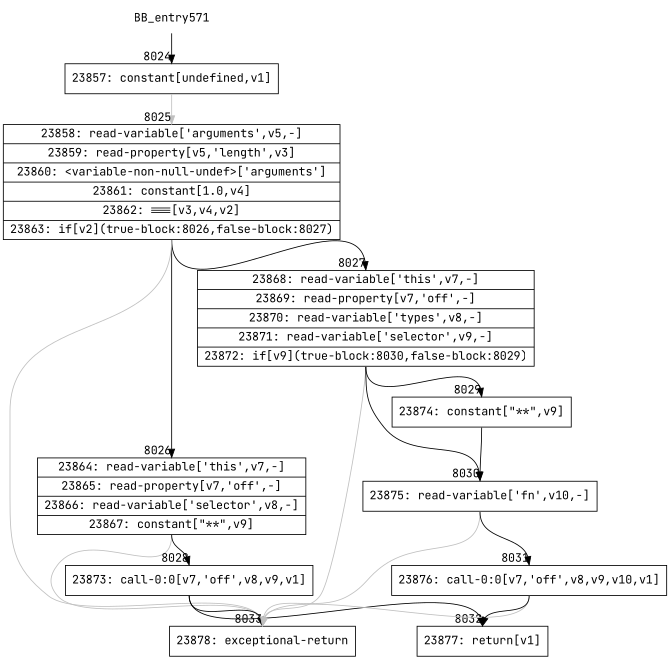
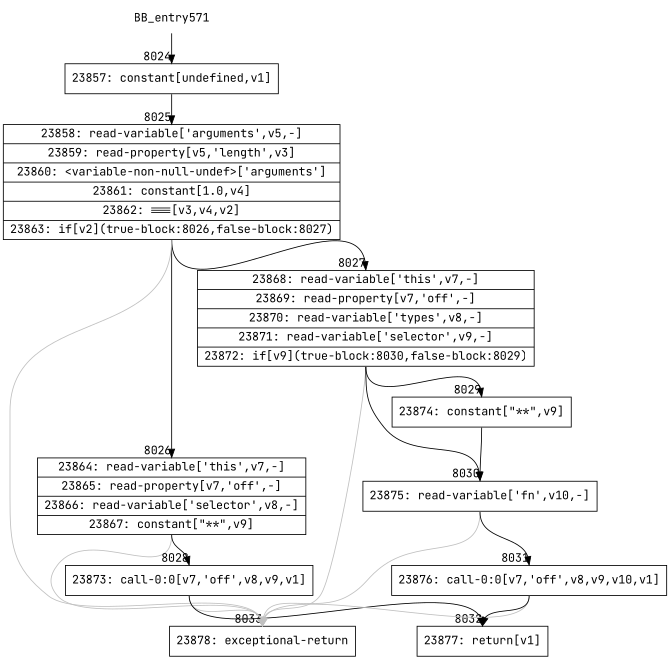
(172, 105) -> (172, 105)
(222, 611) -> (222, 611)
